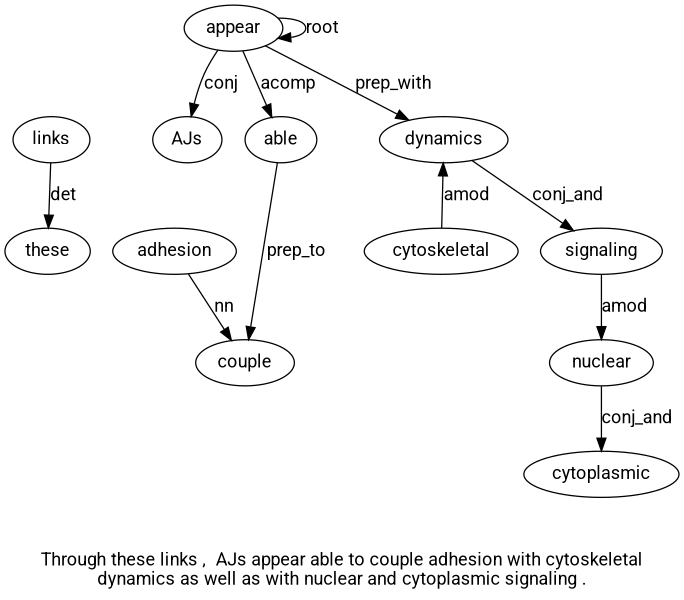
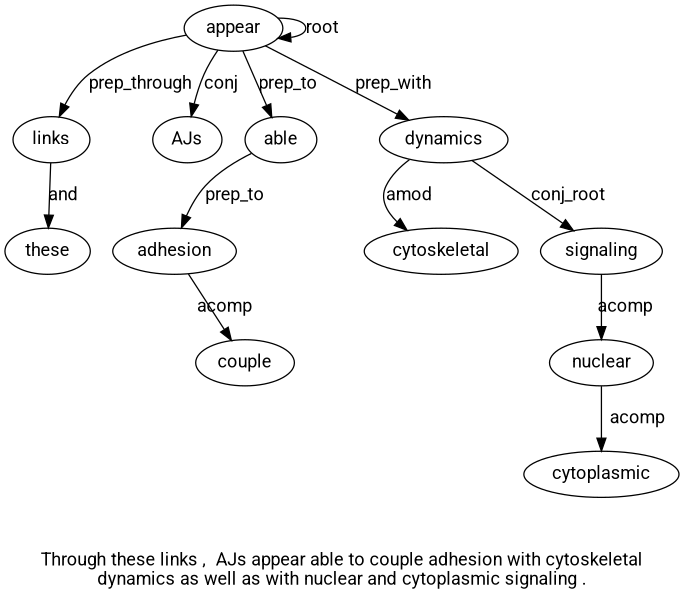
none -> (117, 57)
(288, 84) -> (288, 84)
(64, 195) -> (64, 195)
(568, 195) -> (568, 195)
(442, 202) -> (385, 188)
(264, 245) -> (213, 179)
(225, 307) -> (225, 307)
(625, 307) -> (625, 307)
(637, 419) -> (637, 419)
